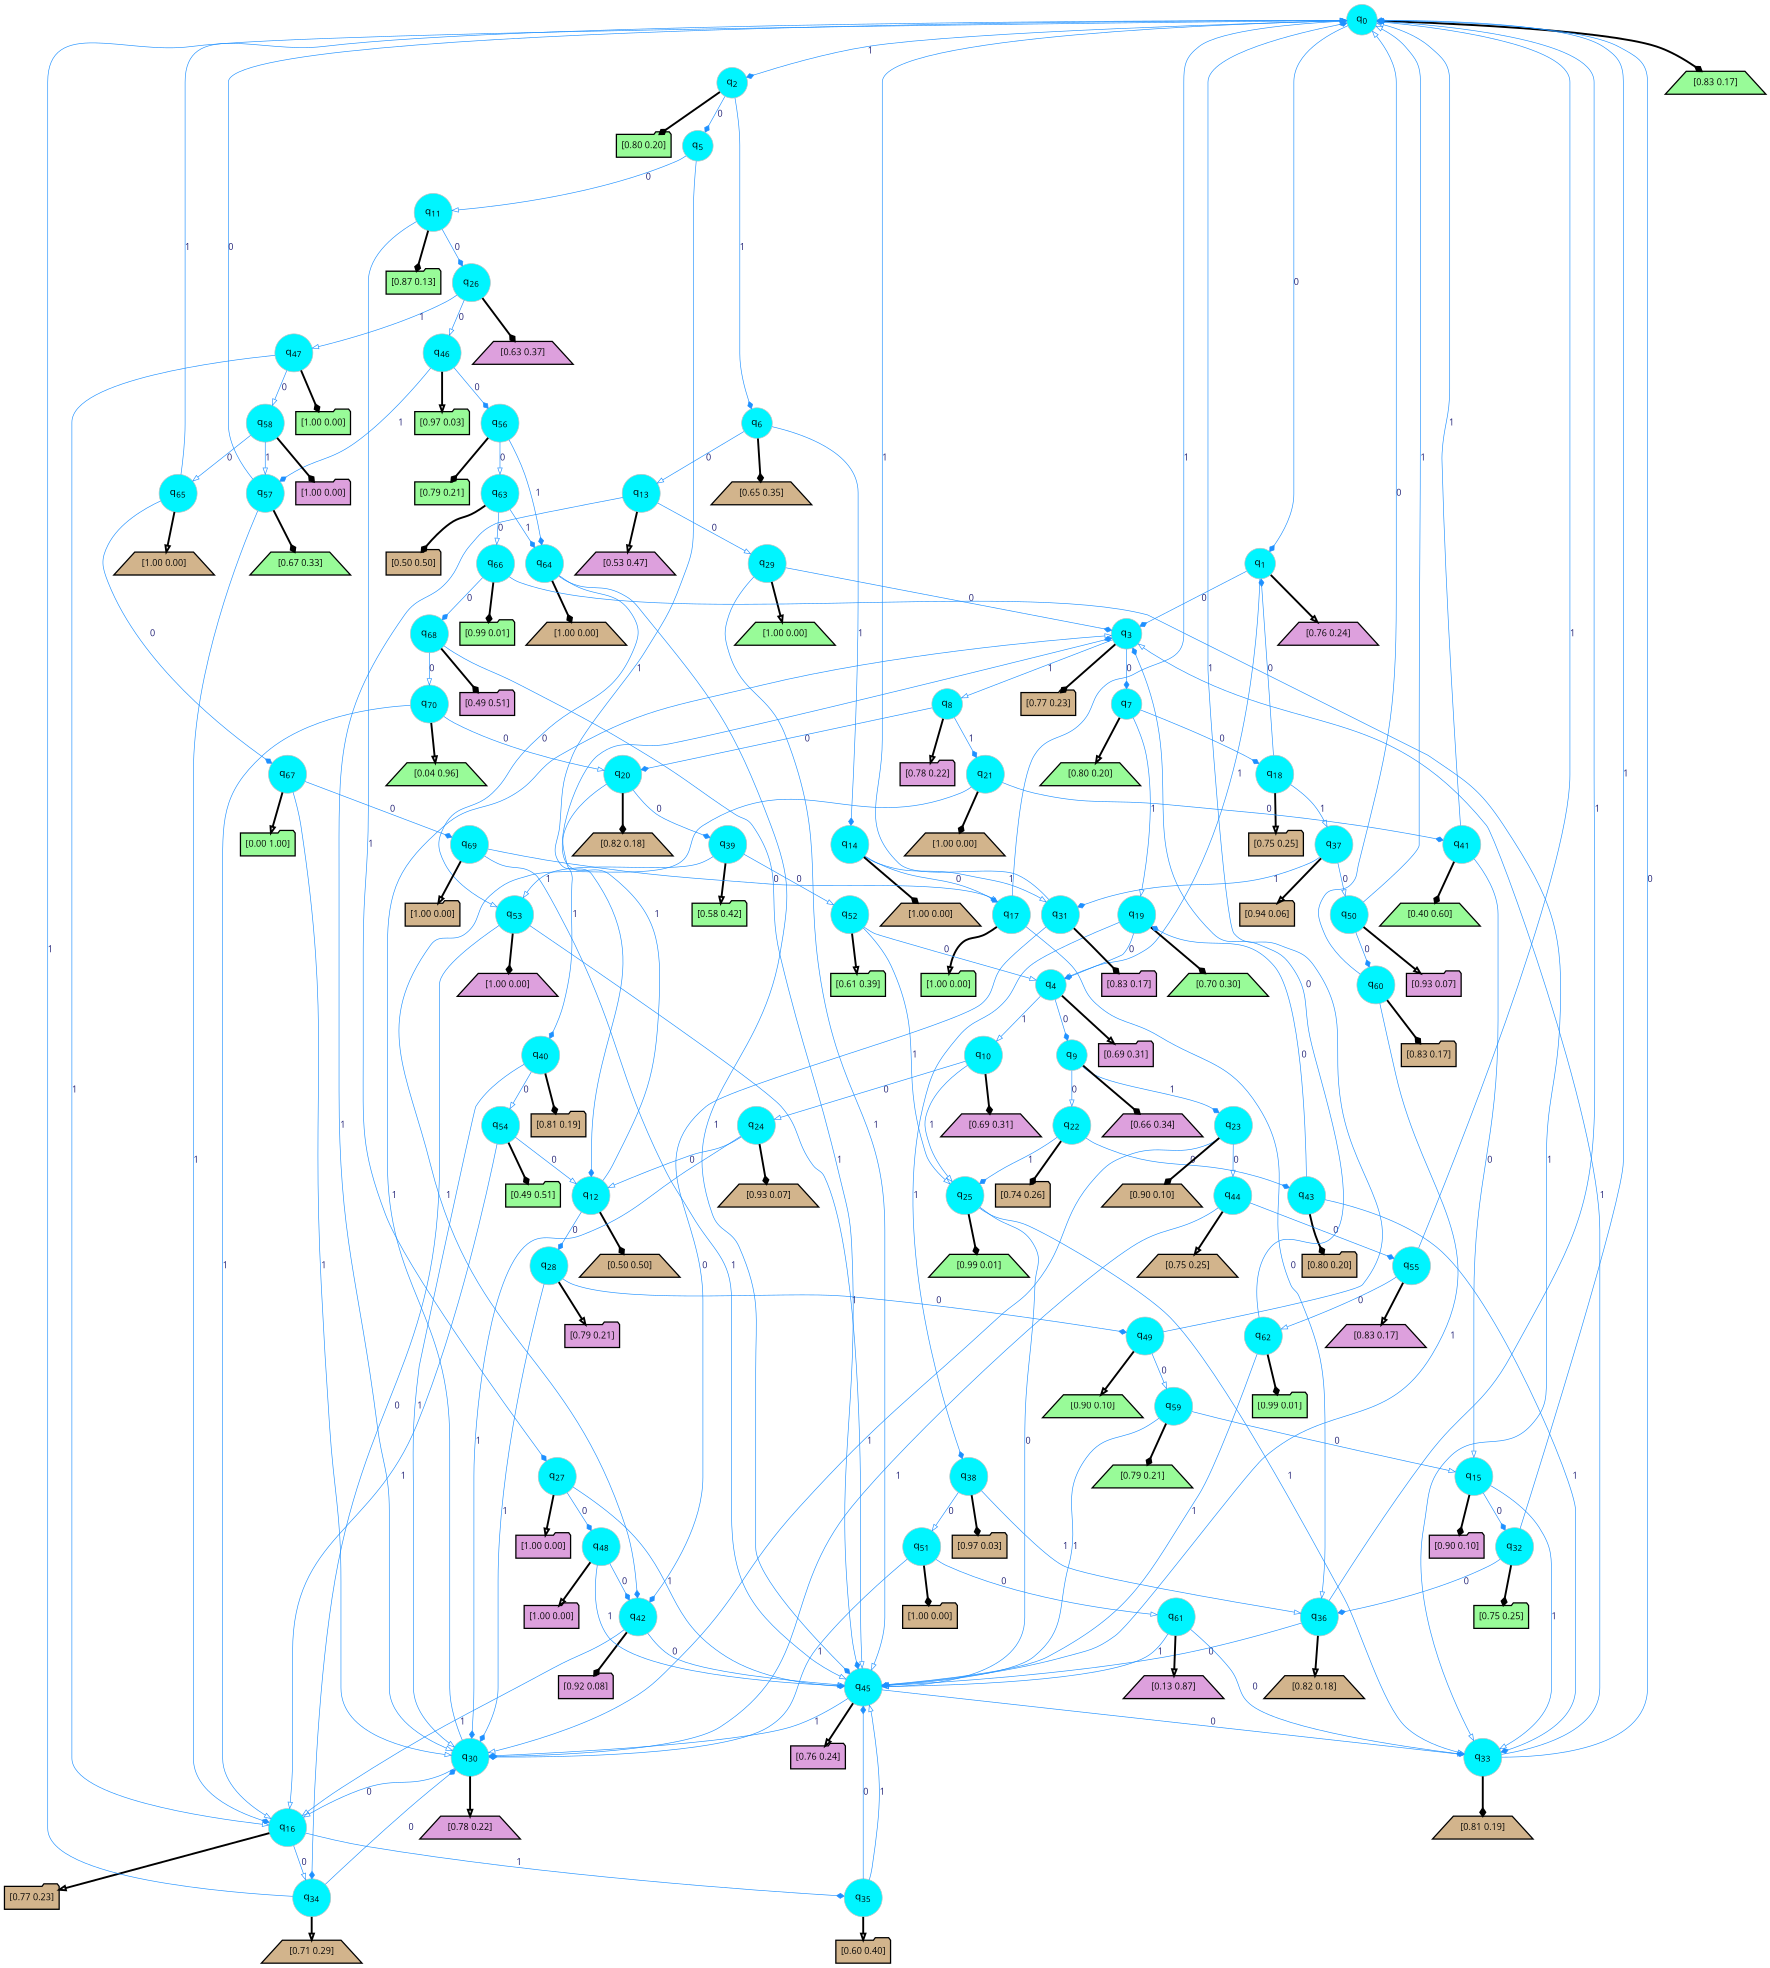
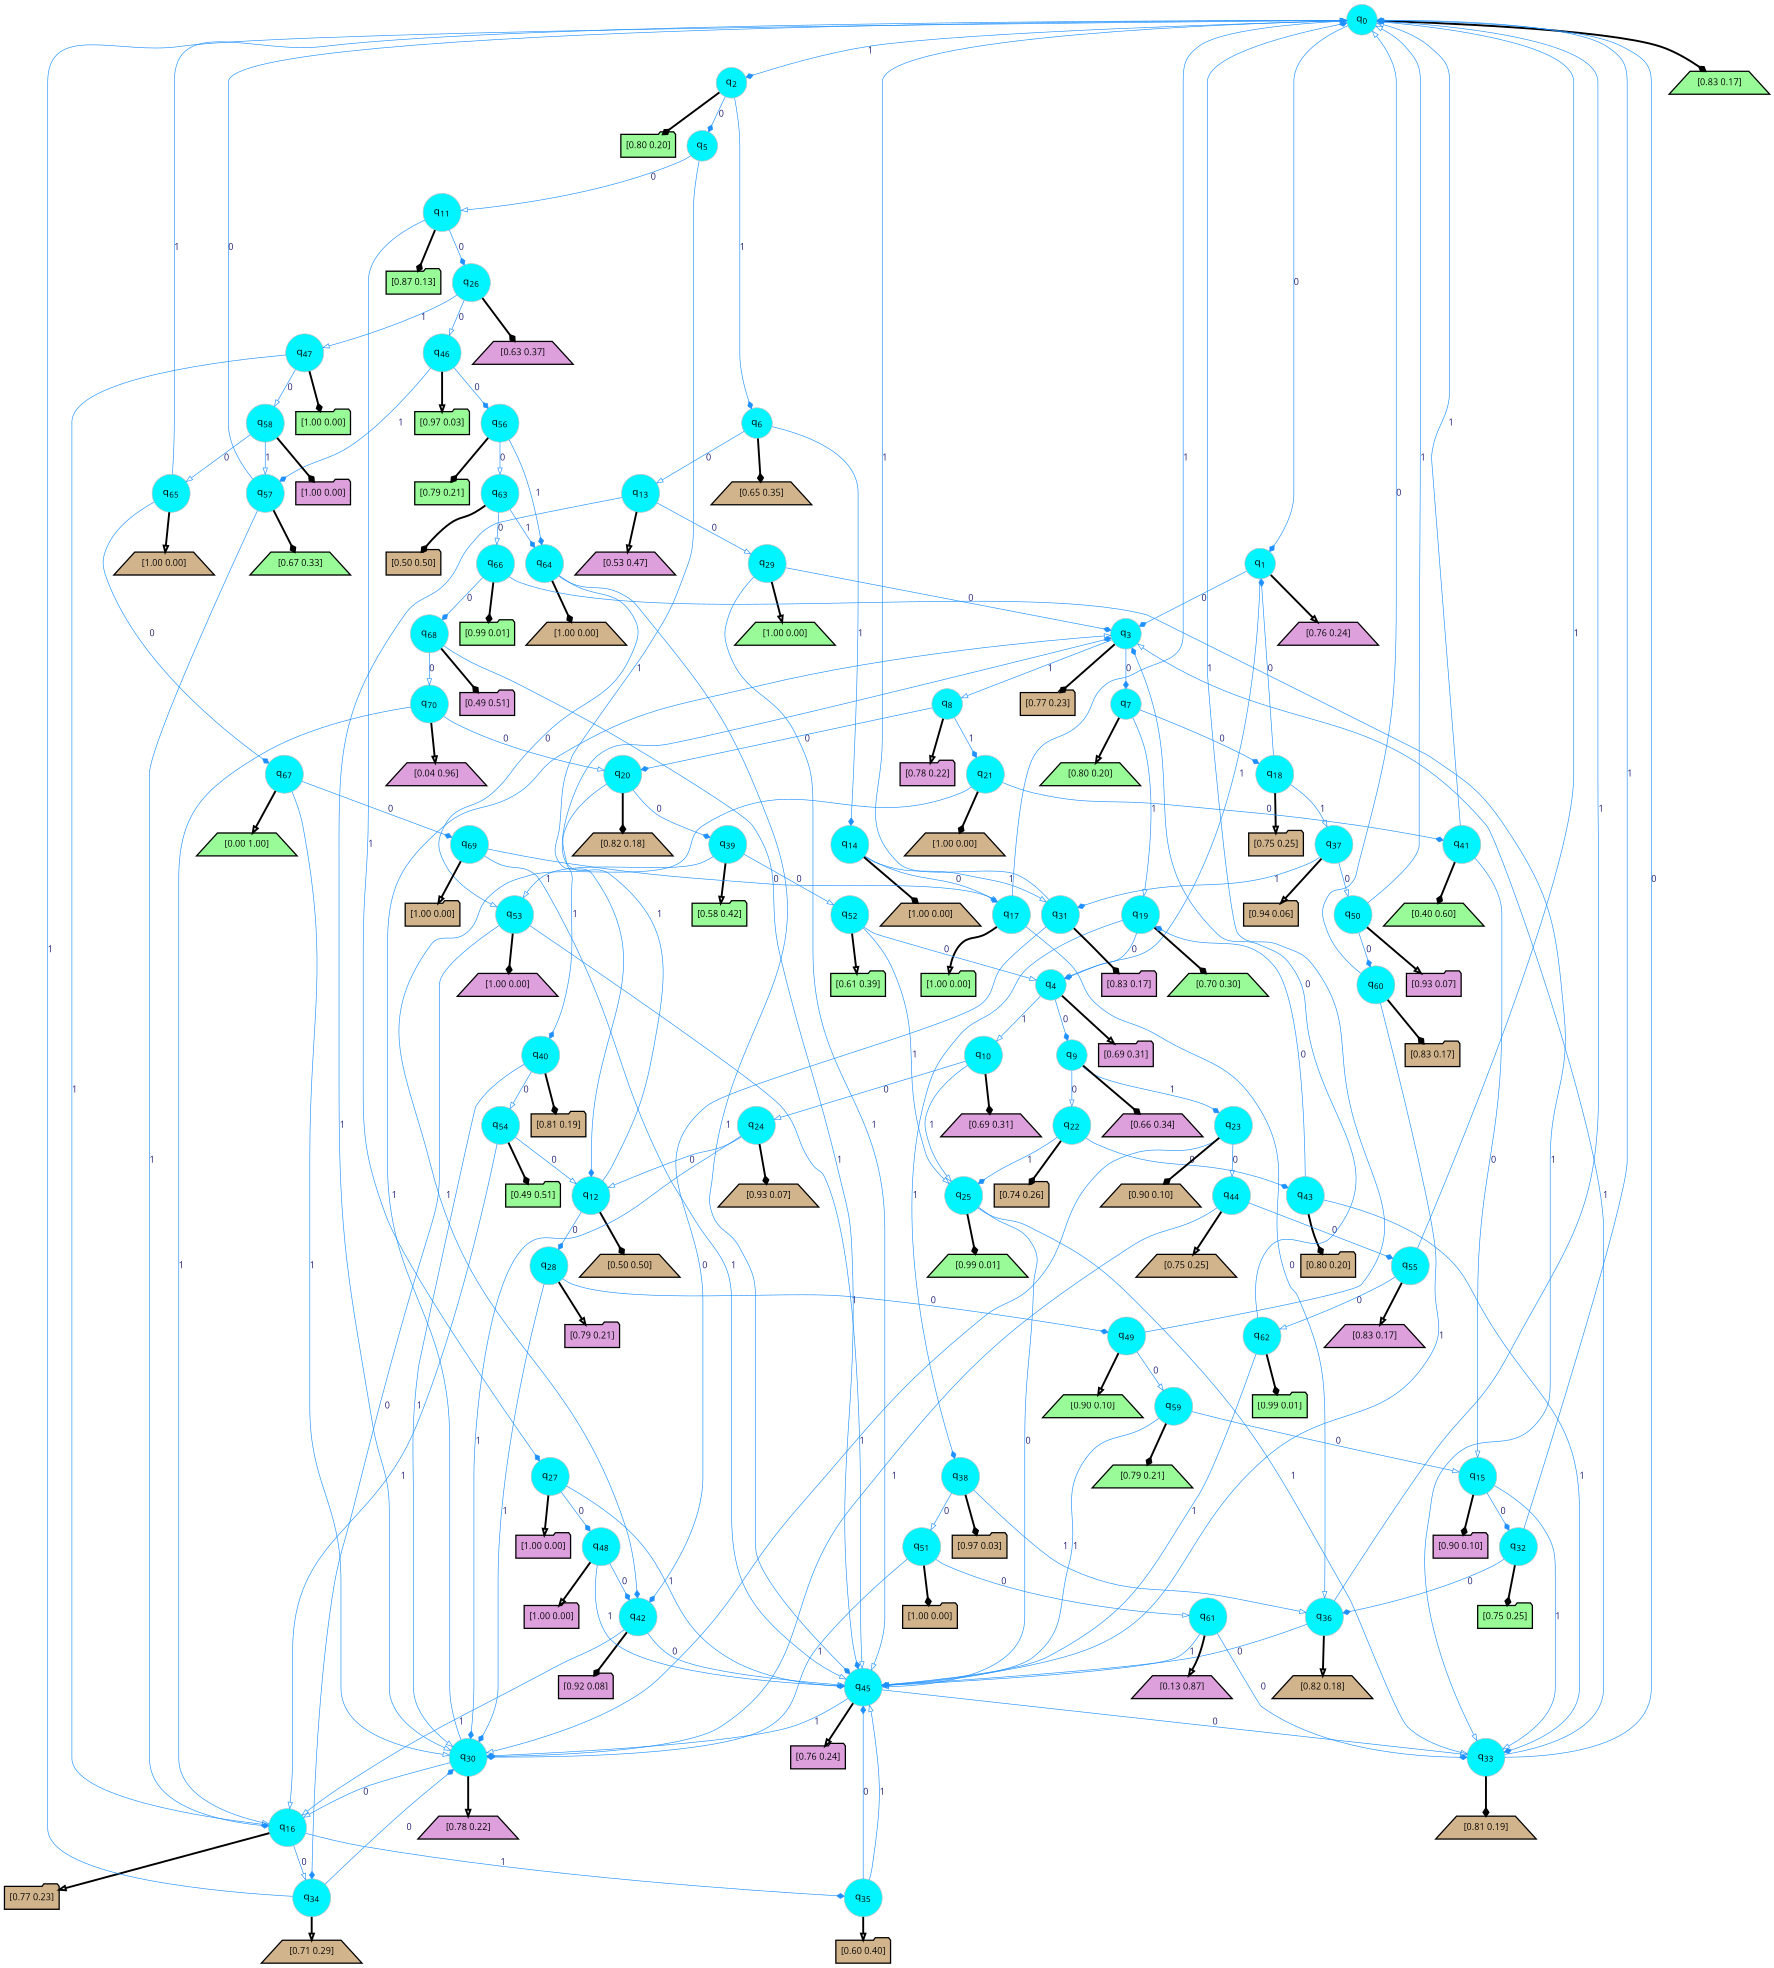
(436, 774) -> (436, 774)
(268, 844) -> (247, 844)
